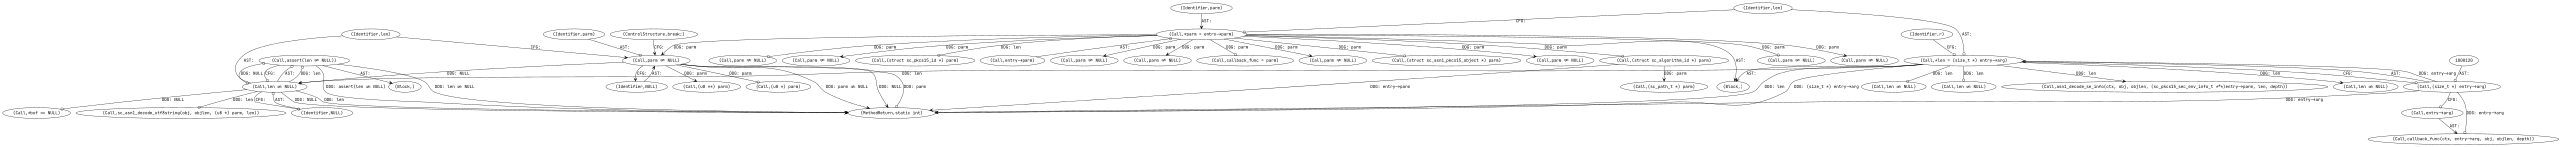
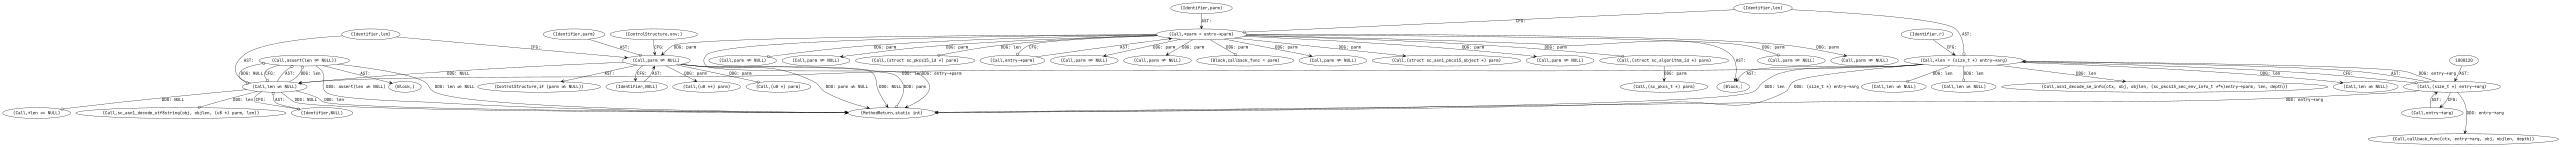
(654, 34) -> (654, 34)
none -> (1086, 39)
(1319, 47) -> (1319, 47)
(1943, 47) -> (1943, 47)
(1103, 48) -> (1103, 48)
(1245, 61) -> (1245, 61)
(2459, 73) -> (2459, 73)
none -> (539, 87)
(1664, 87) -> (1664, 87)
(1276, 88) -> (794, 43)
(2447, 100) -> (2447, 100)
(2466, 111) -> (2466, 111)
(37, 113) -> (37, 113)
(2447, 125) -> (2431, 100)
